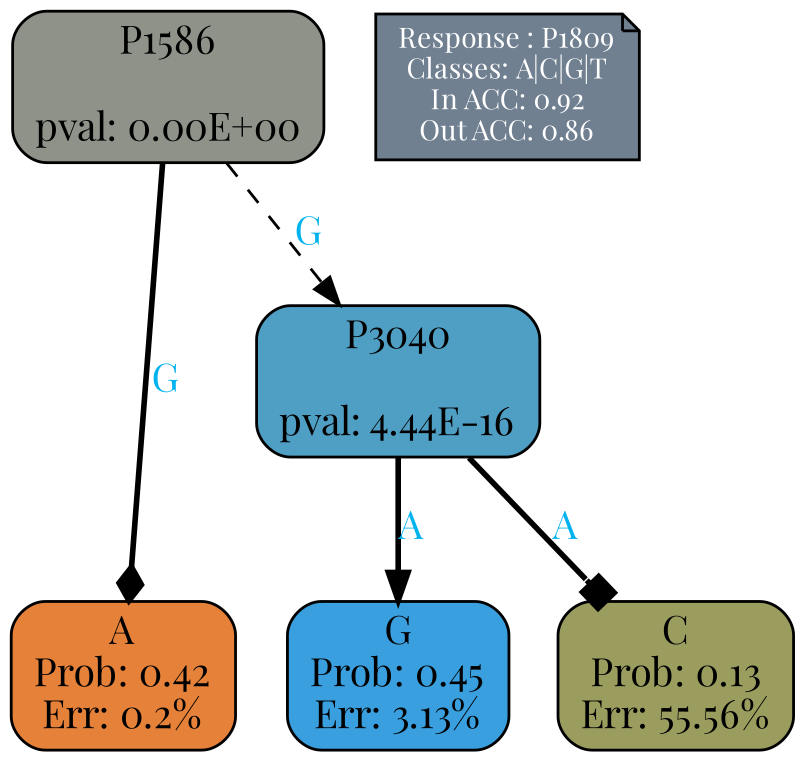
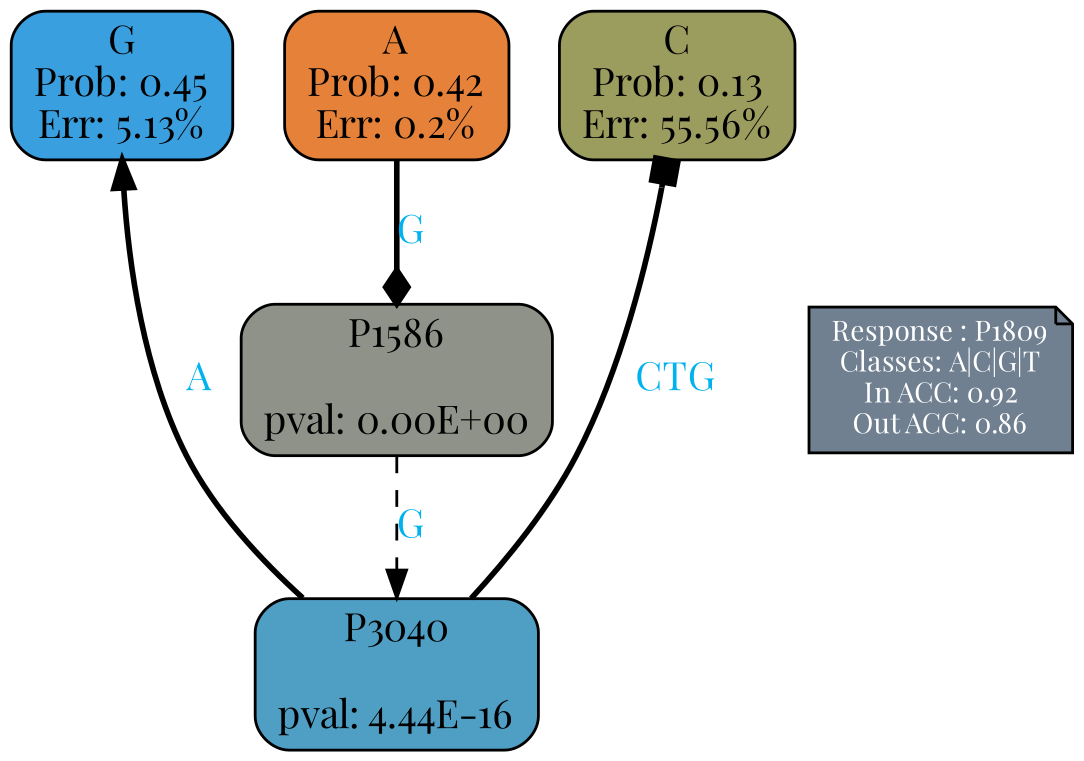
(147, 365) -> (397, 215)
(566, 529) -> (676, 380)
(398, 676) -> (122, 86)
